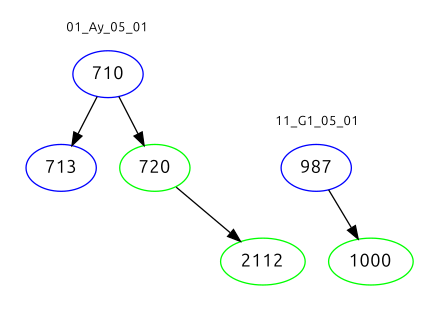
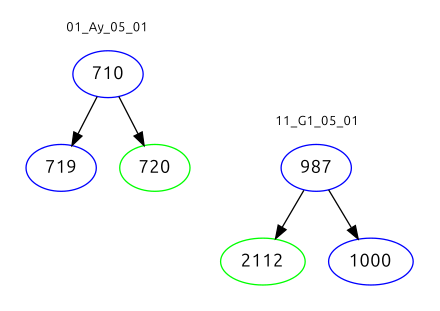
(61, 168) -> (61, 168)
(203, 210) -> (293, 209)
(371, 262) -> (371, 262)
